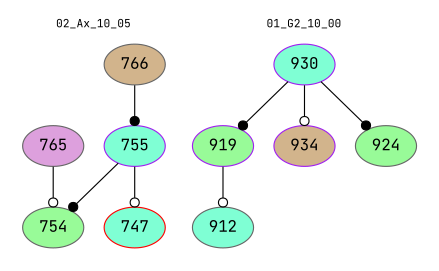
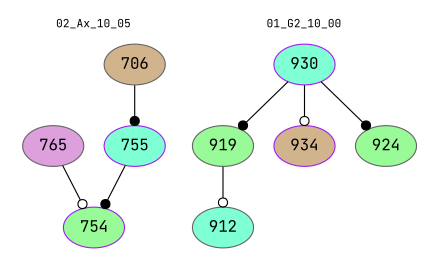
(135, 65) -> (135, 65)
(223, 146) -> (223, 146)
(53, 228) -> (94, 228)
(135, 228) -> none
